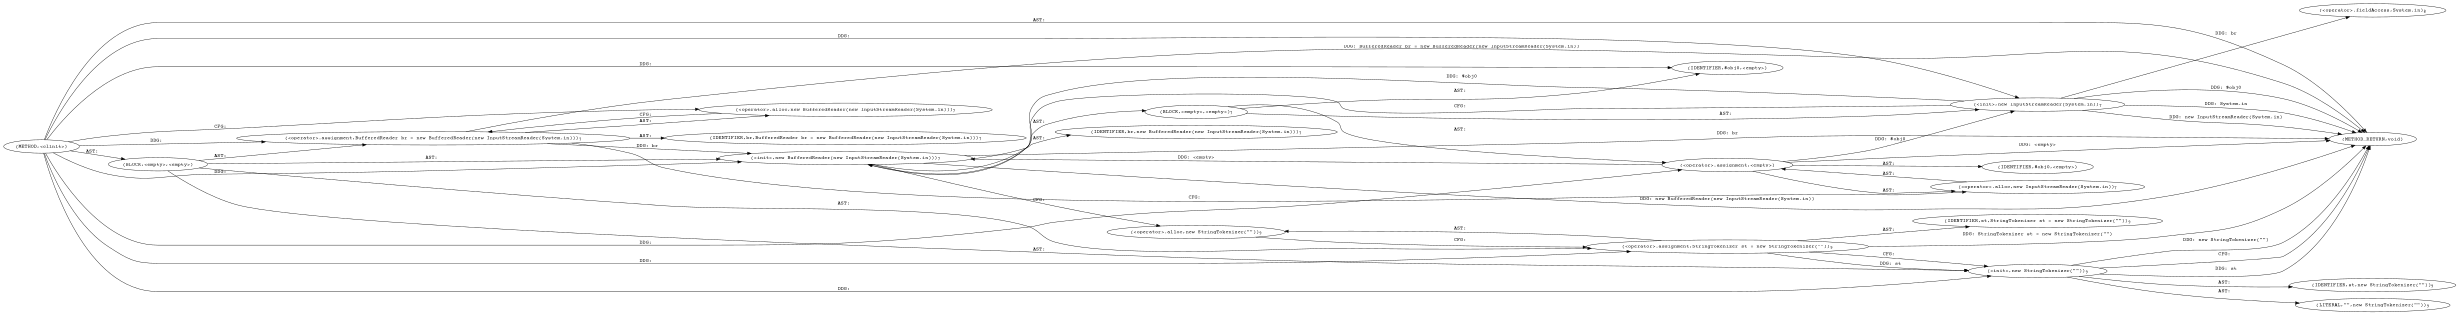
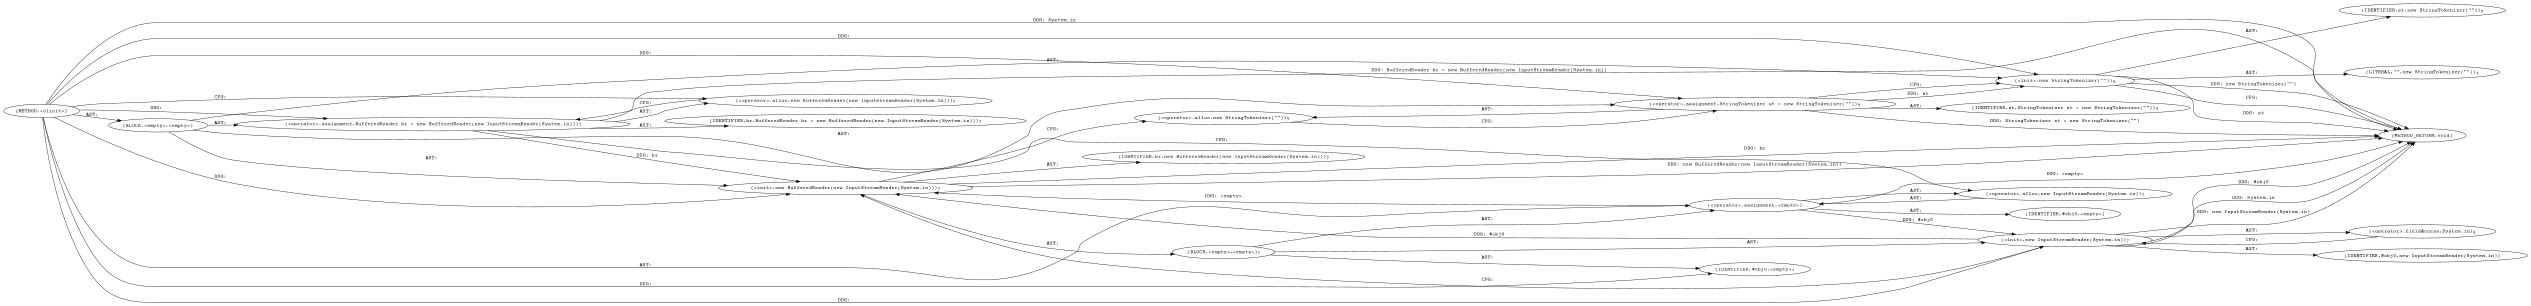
(1041, 20) -> (1054, 20)
(2226, 33) -> (2254, 230)
(647, 242) -> (647, 265)
none -> (2262, 244)
none -> (2422, 256)
